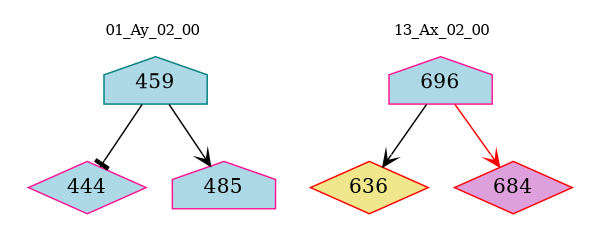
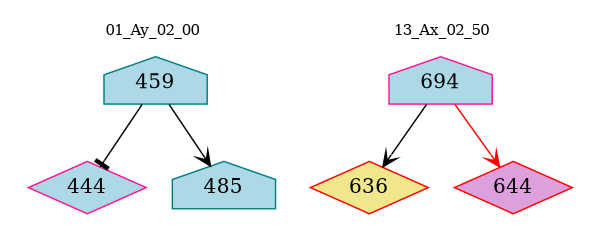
(442, 31) -> (442, 31)
(441, 83) -> (441, 83)
(224, 188) -> (224, 188)
(513, 188) -> (513, 188)
